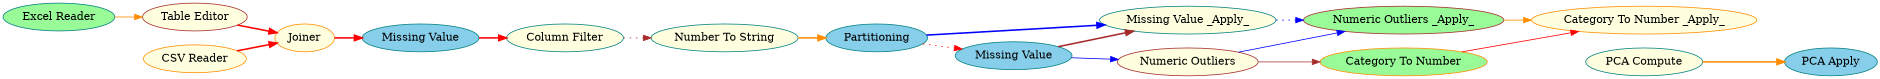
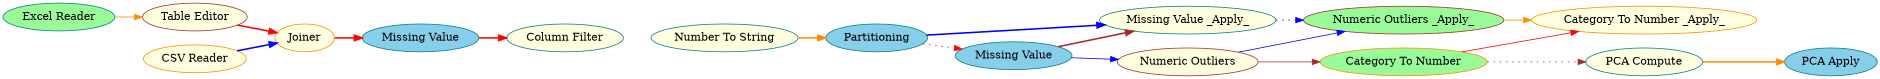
(633, 38) -> none
(253, 48) -> (253, 48)
none -> (1533, 62)
